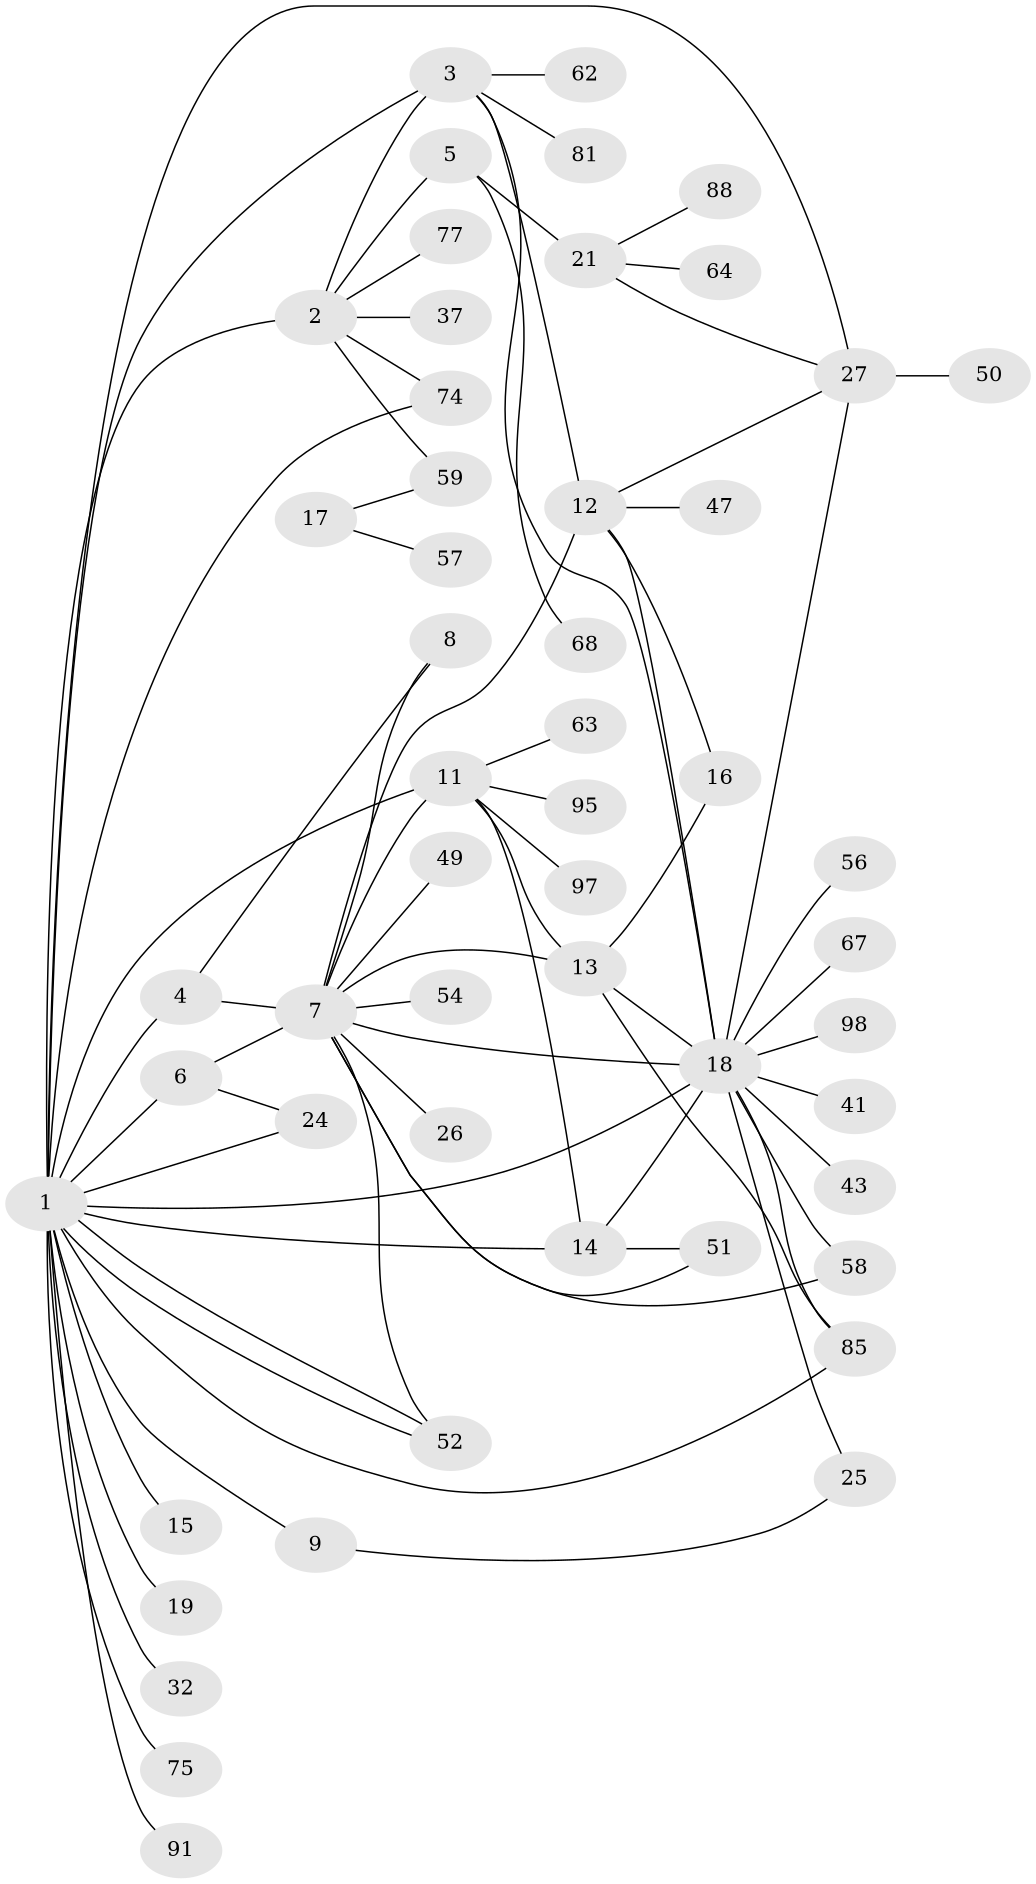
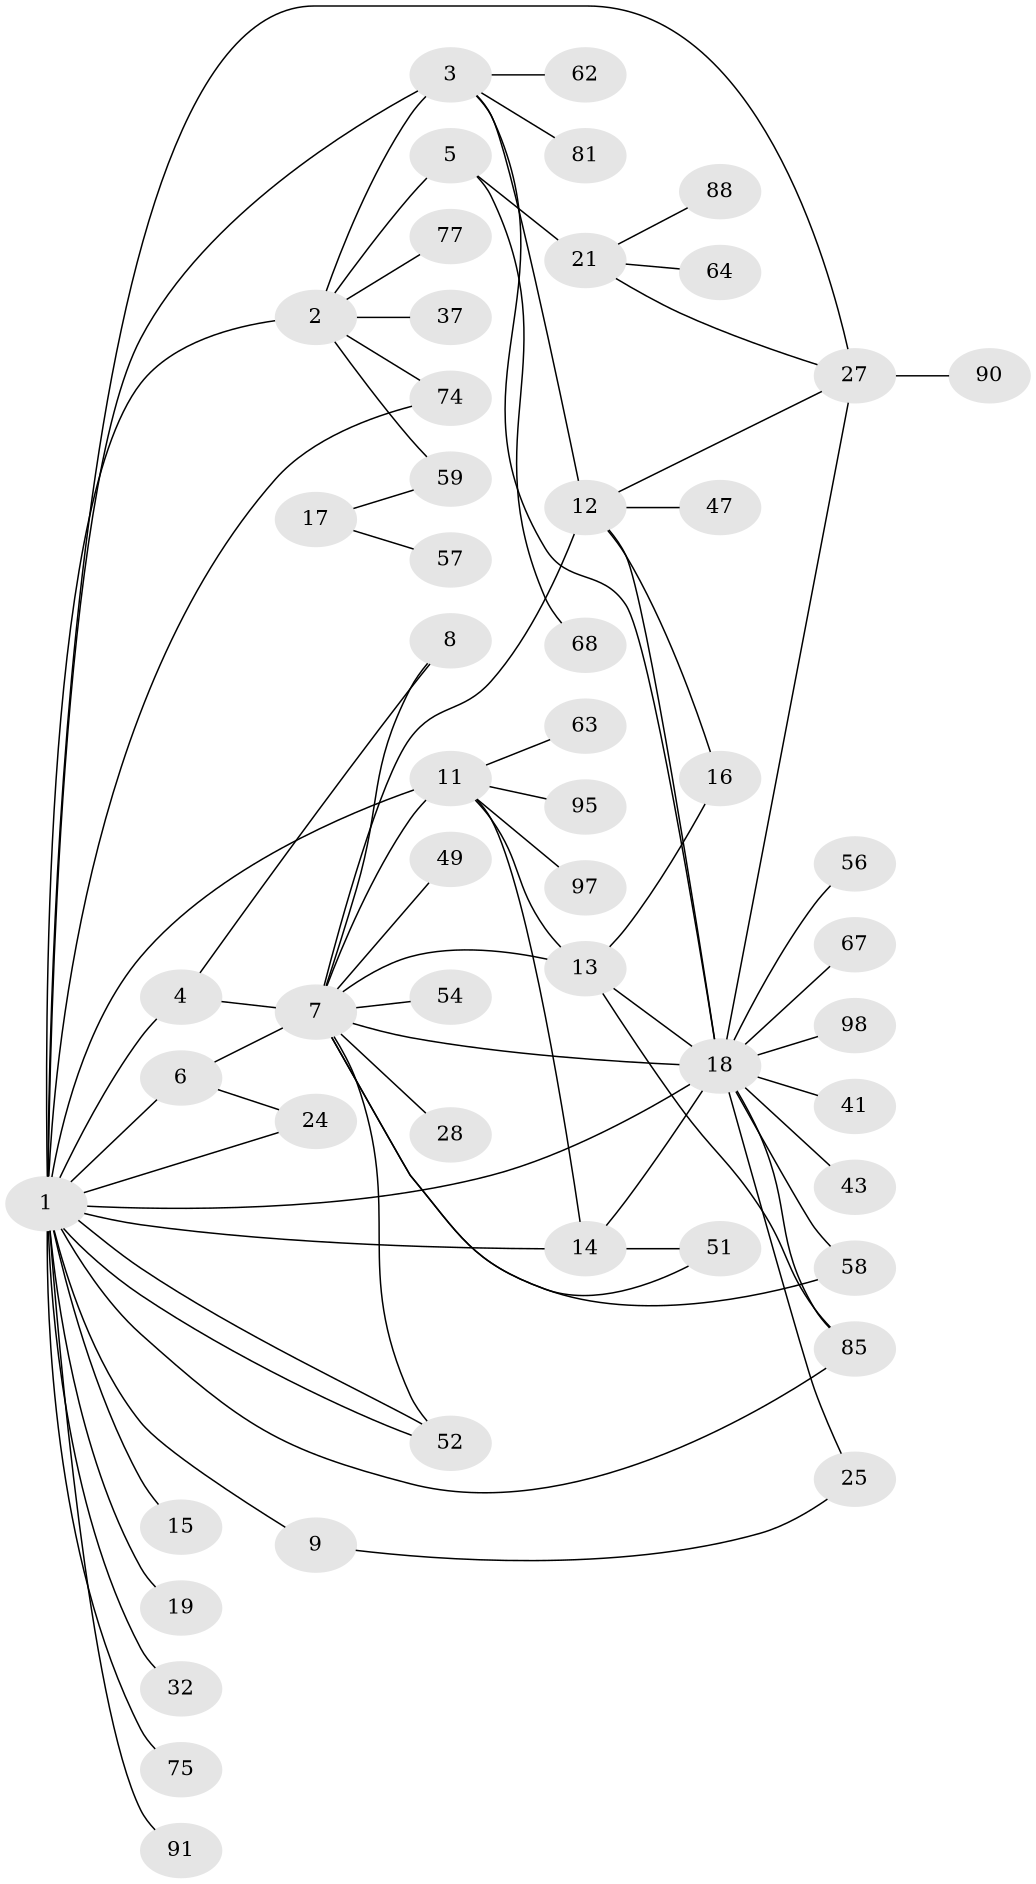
(990, 376) -> (990, 376)
(451, 1135) -> (451, 1135)
